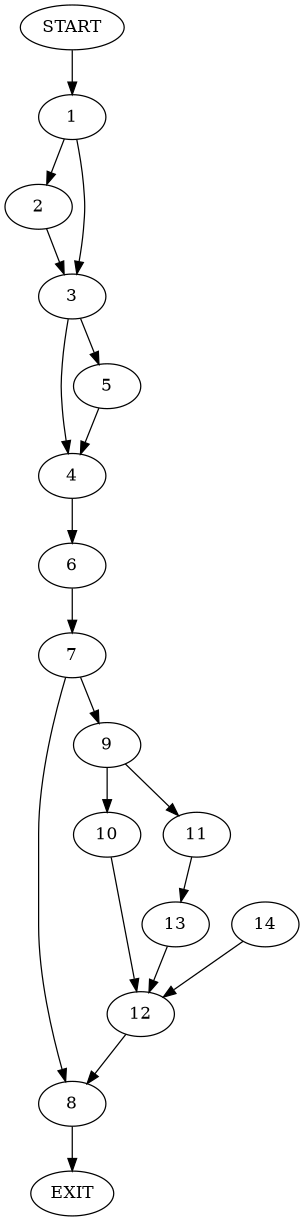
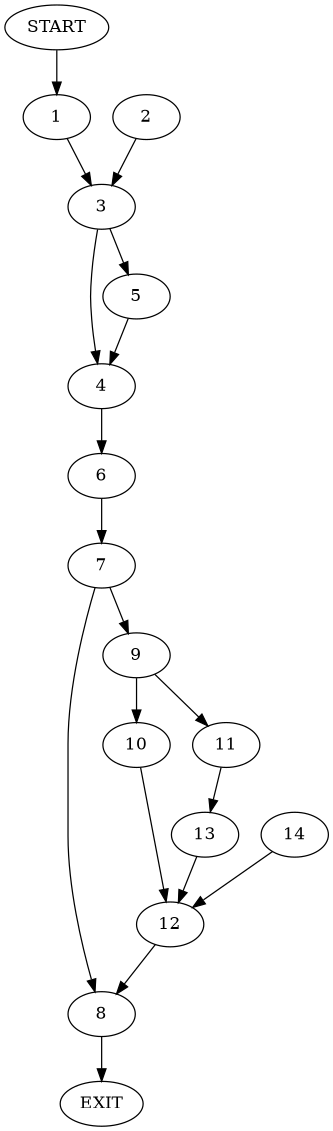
(58, 156) -> none
